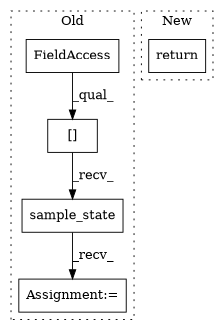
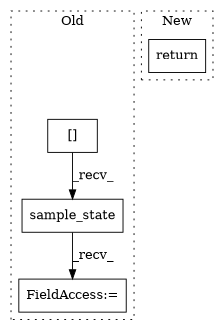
(73, 56) -> none
(73, 296) -> (73, 296)
